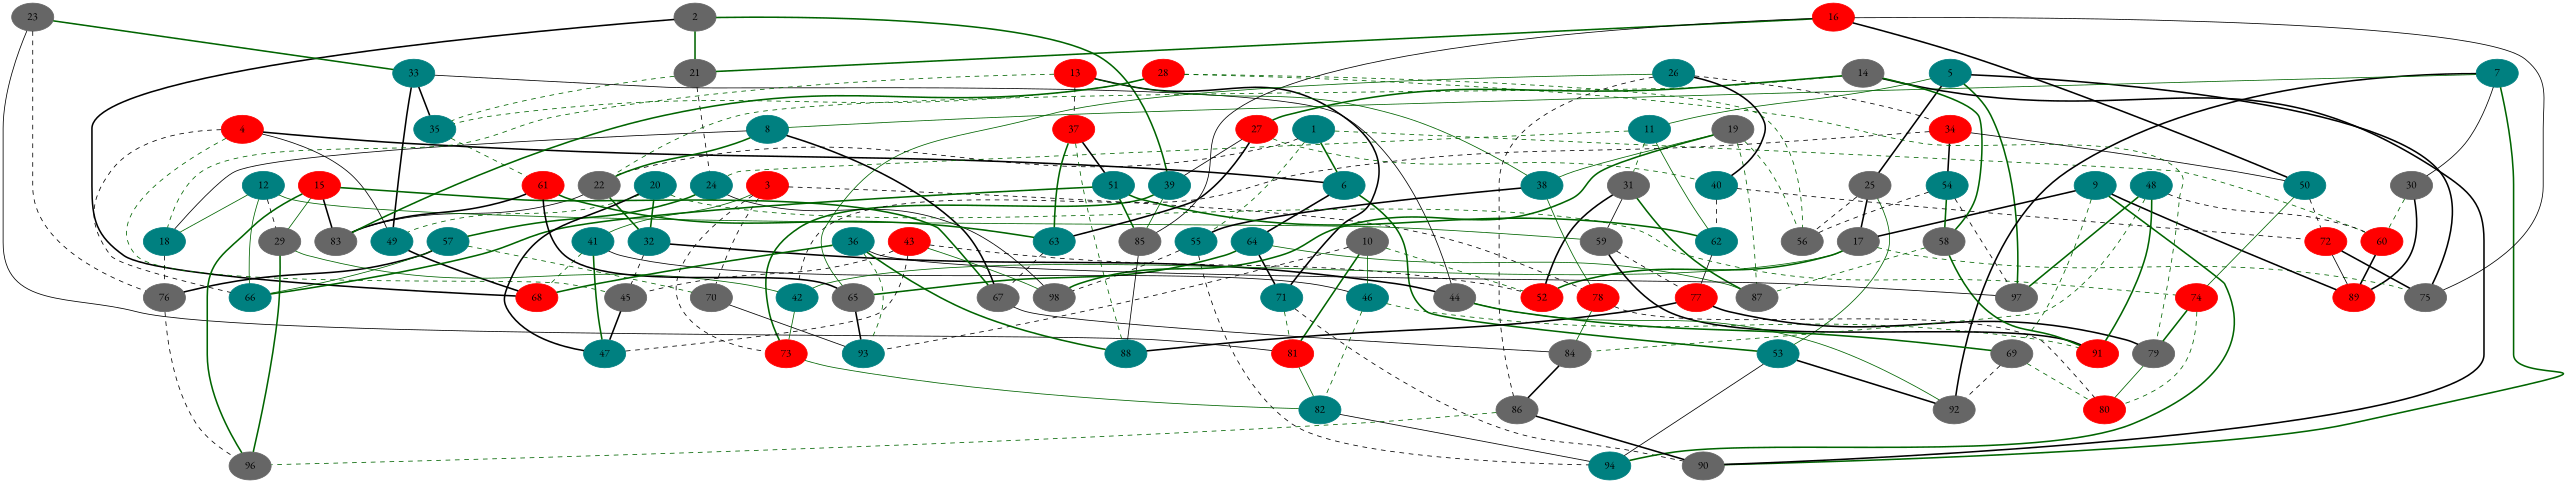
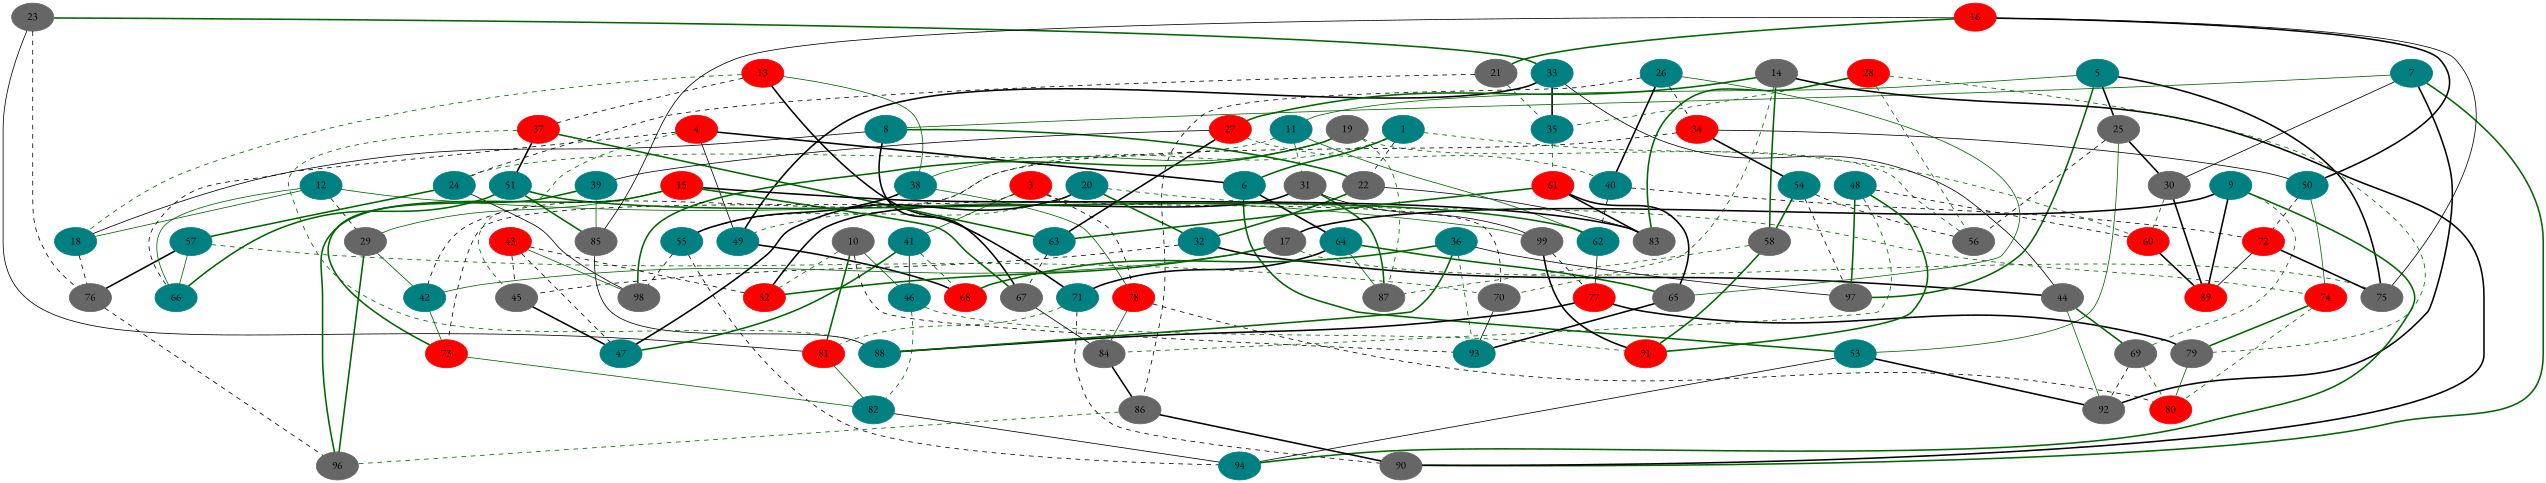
(695, 17) -> none
(1314, 93) -> (1699, 240)
(1865, 208) -> (2147, 161)
(1601, 242) -> (1542, 242)
